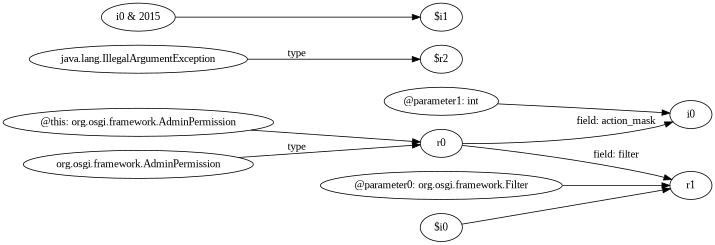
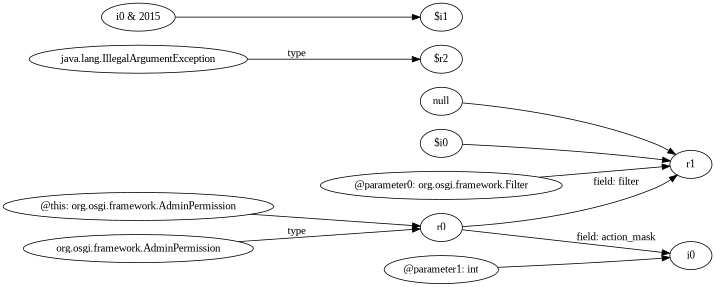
none -> (441, 101)
